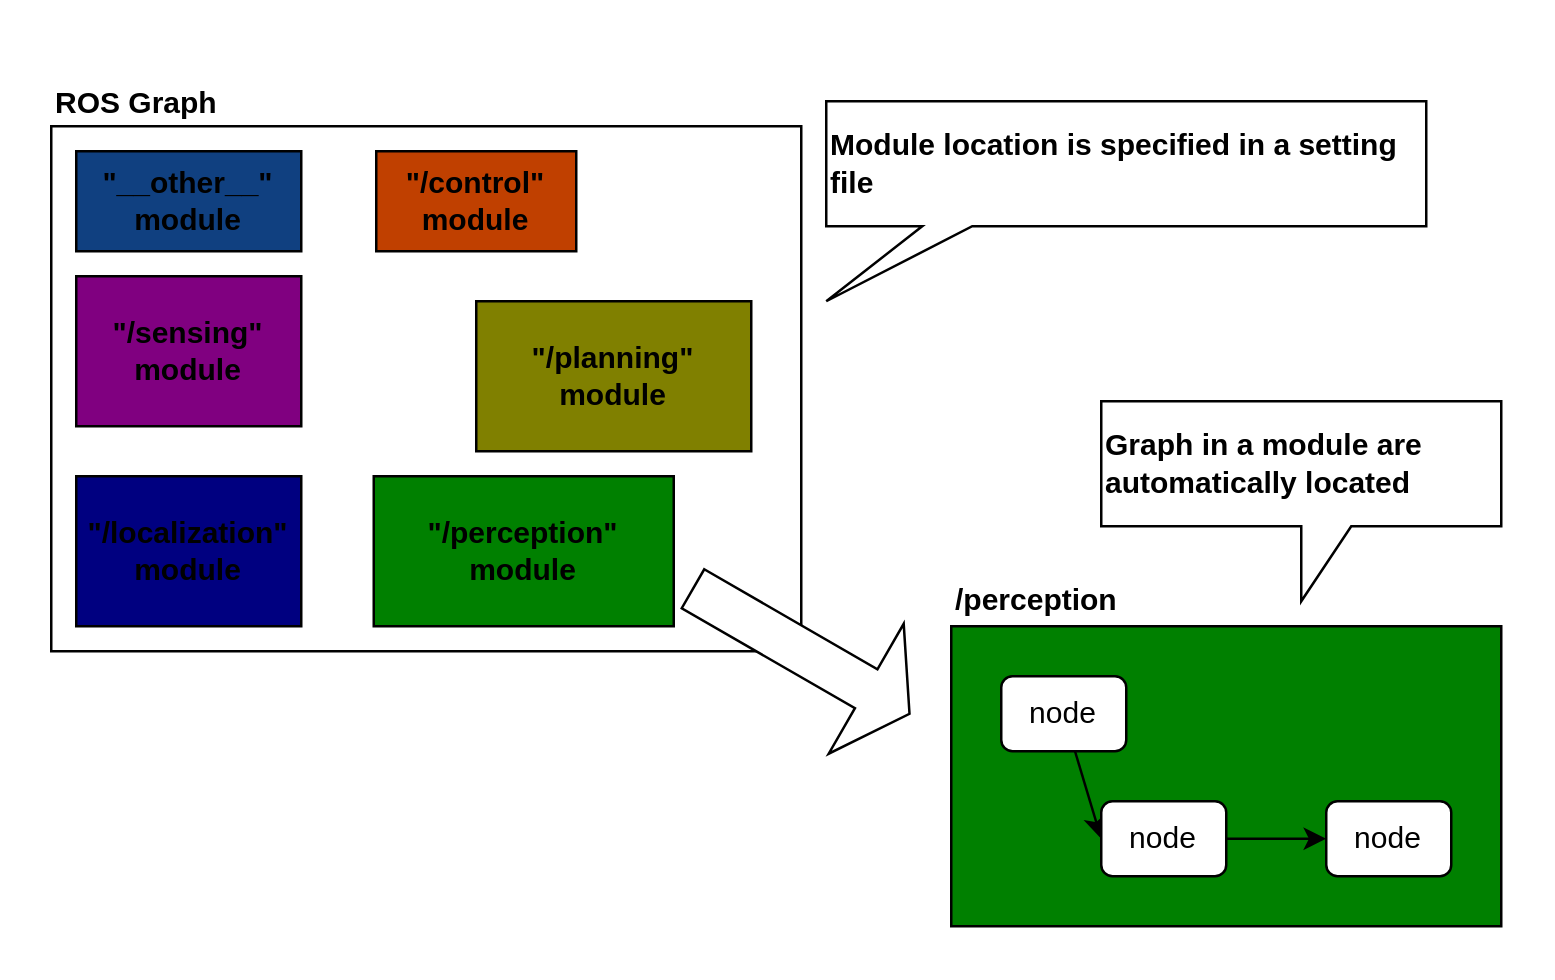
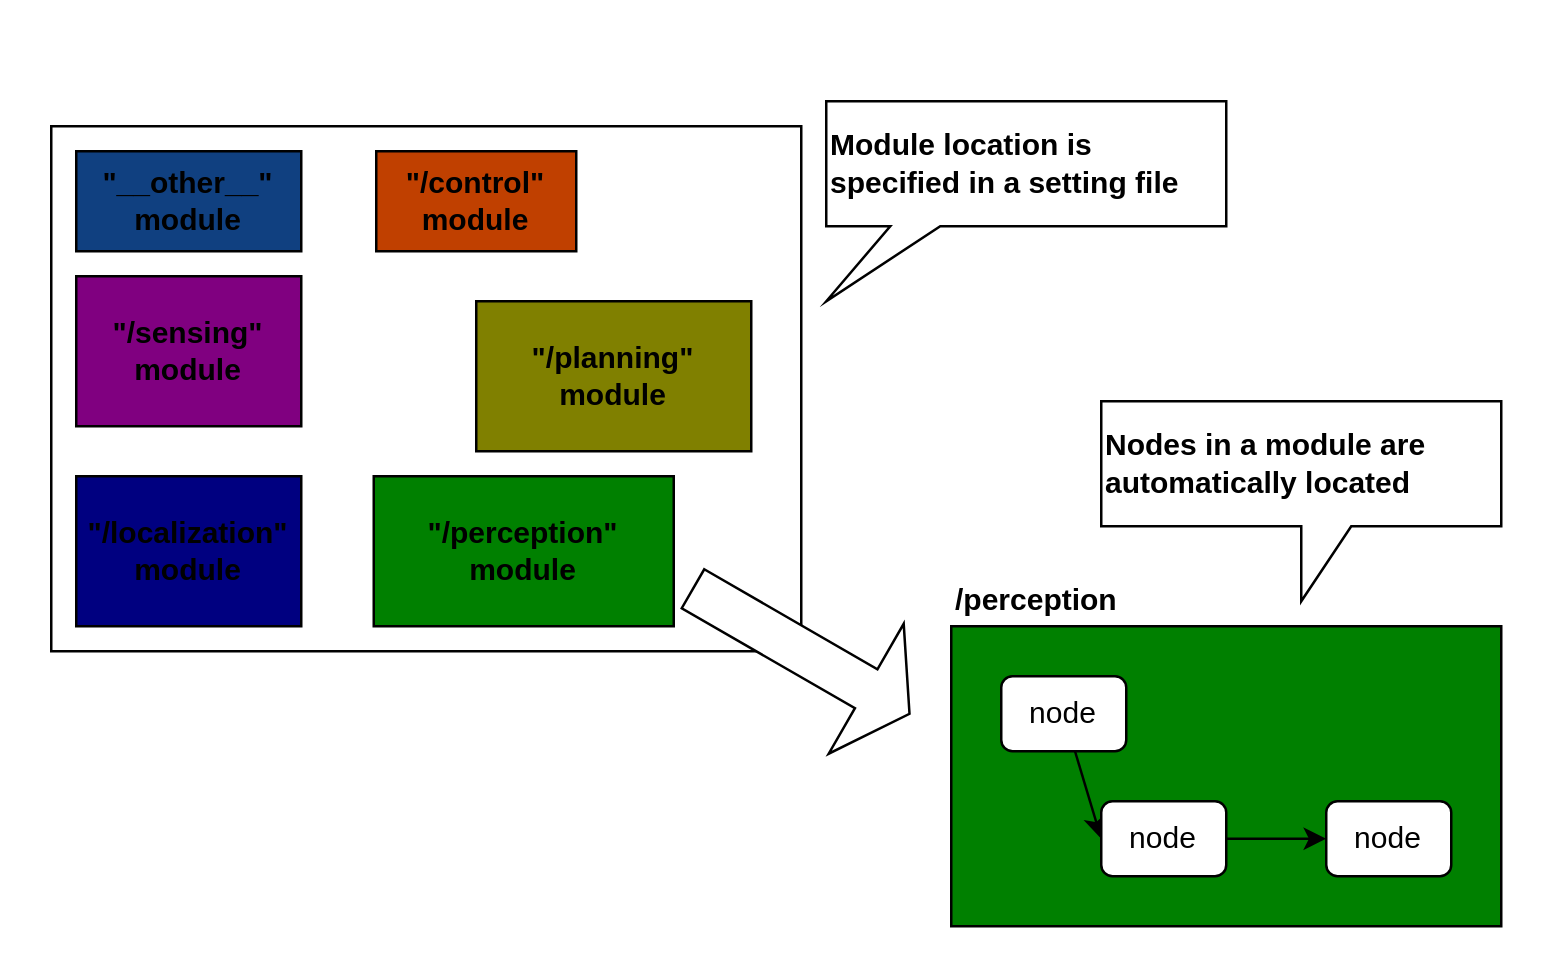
(164, 89) -> none
(1126, 201) -> (1026, 201)
(1304, 464) -> (1304, 464)
